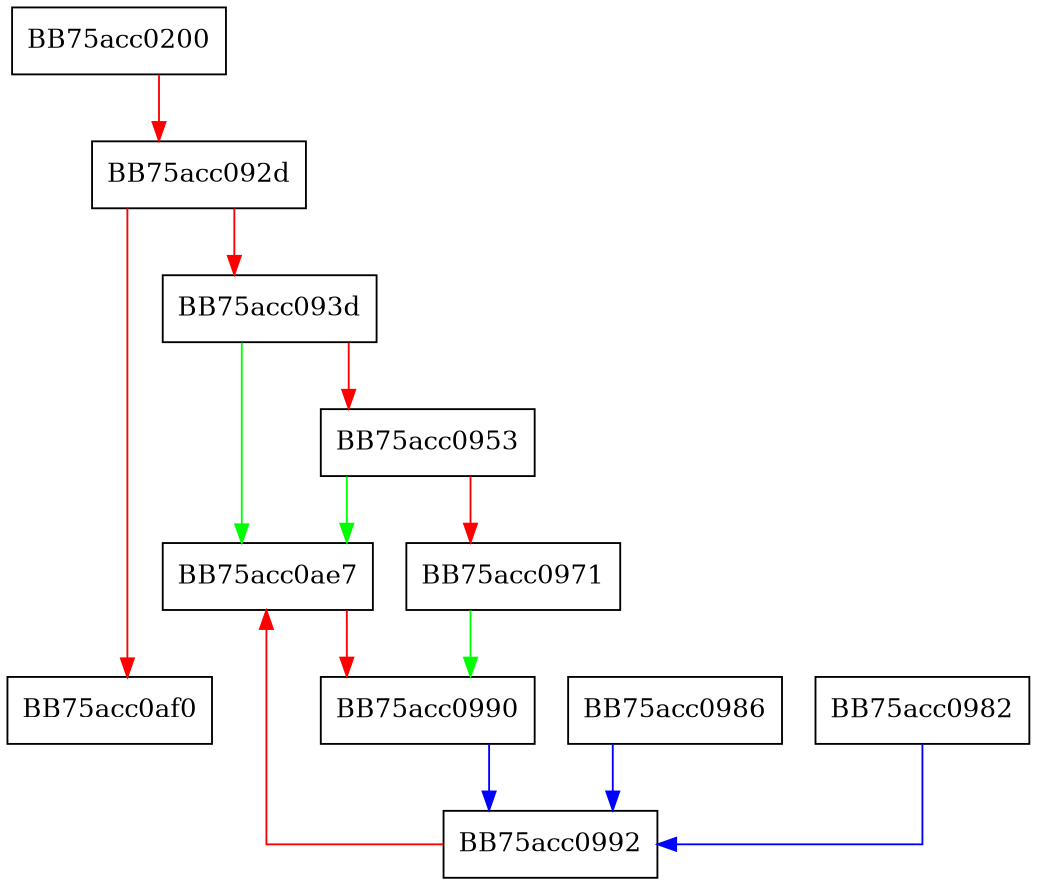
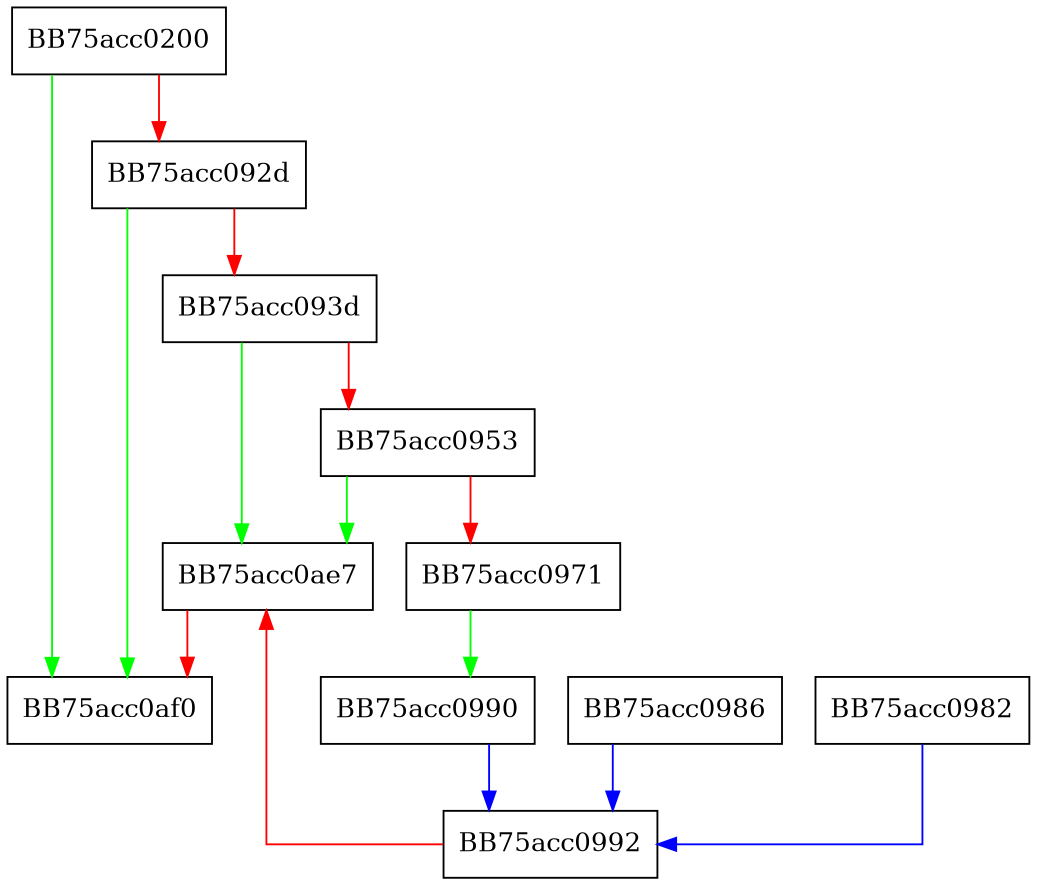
none -> (52, 366)
(127, 433) -> (127, 433)
(347, 634) -> (187, 634)
